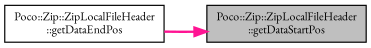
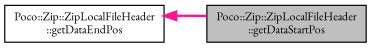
(179, 32) -> (191, 16)
